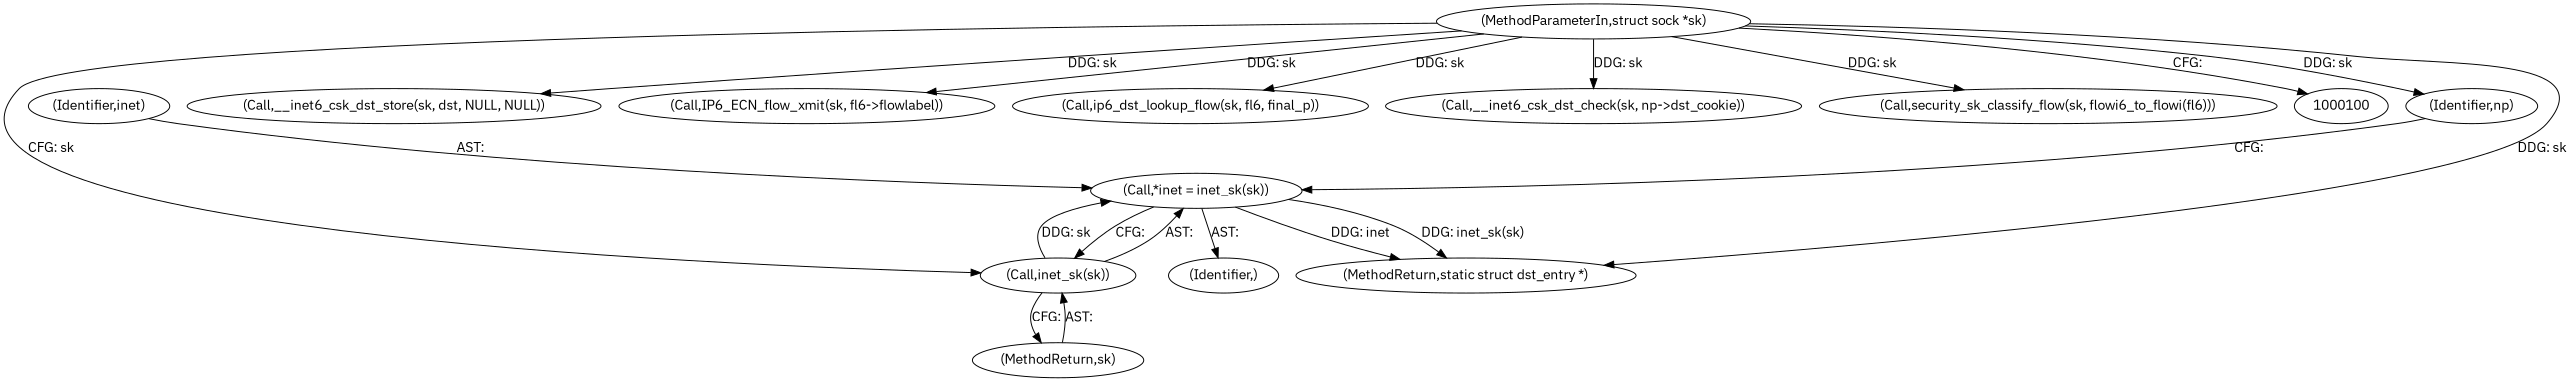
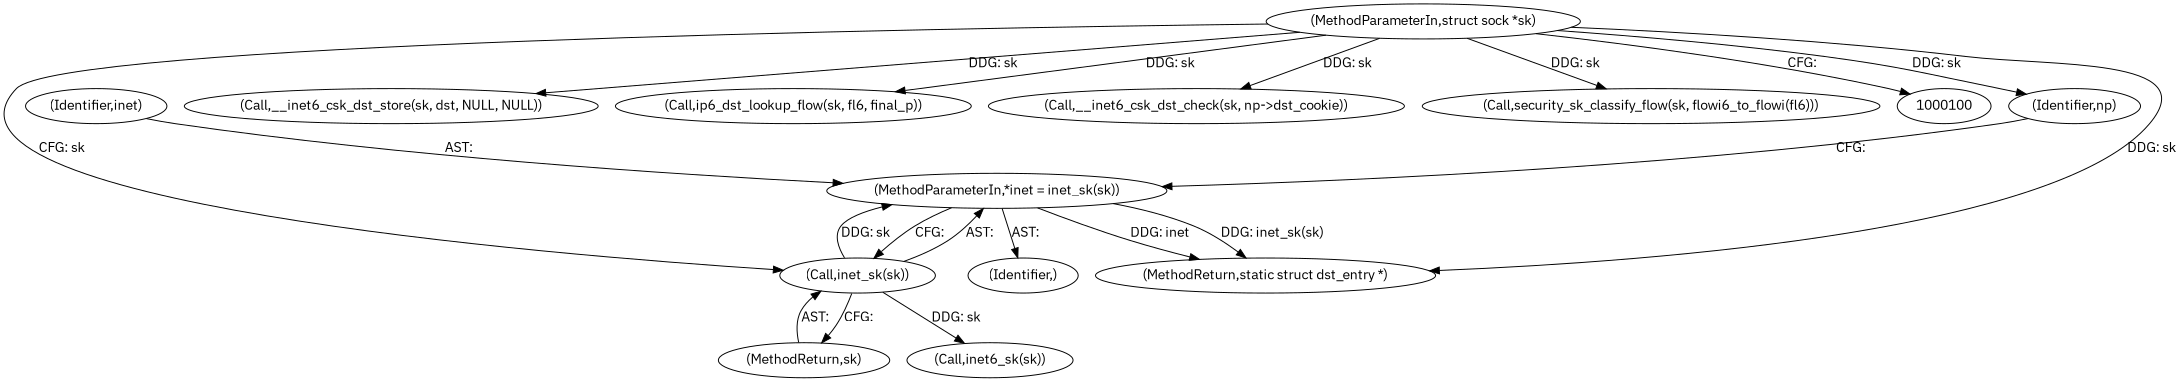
(807, 106) -> none
(1196, 191) -> (997, 191)
none -> (990, 360)
